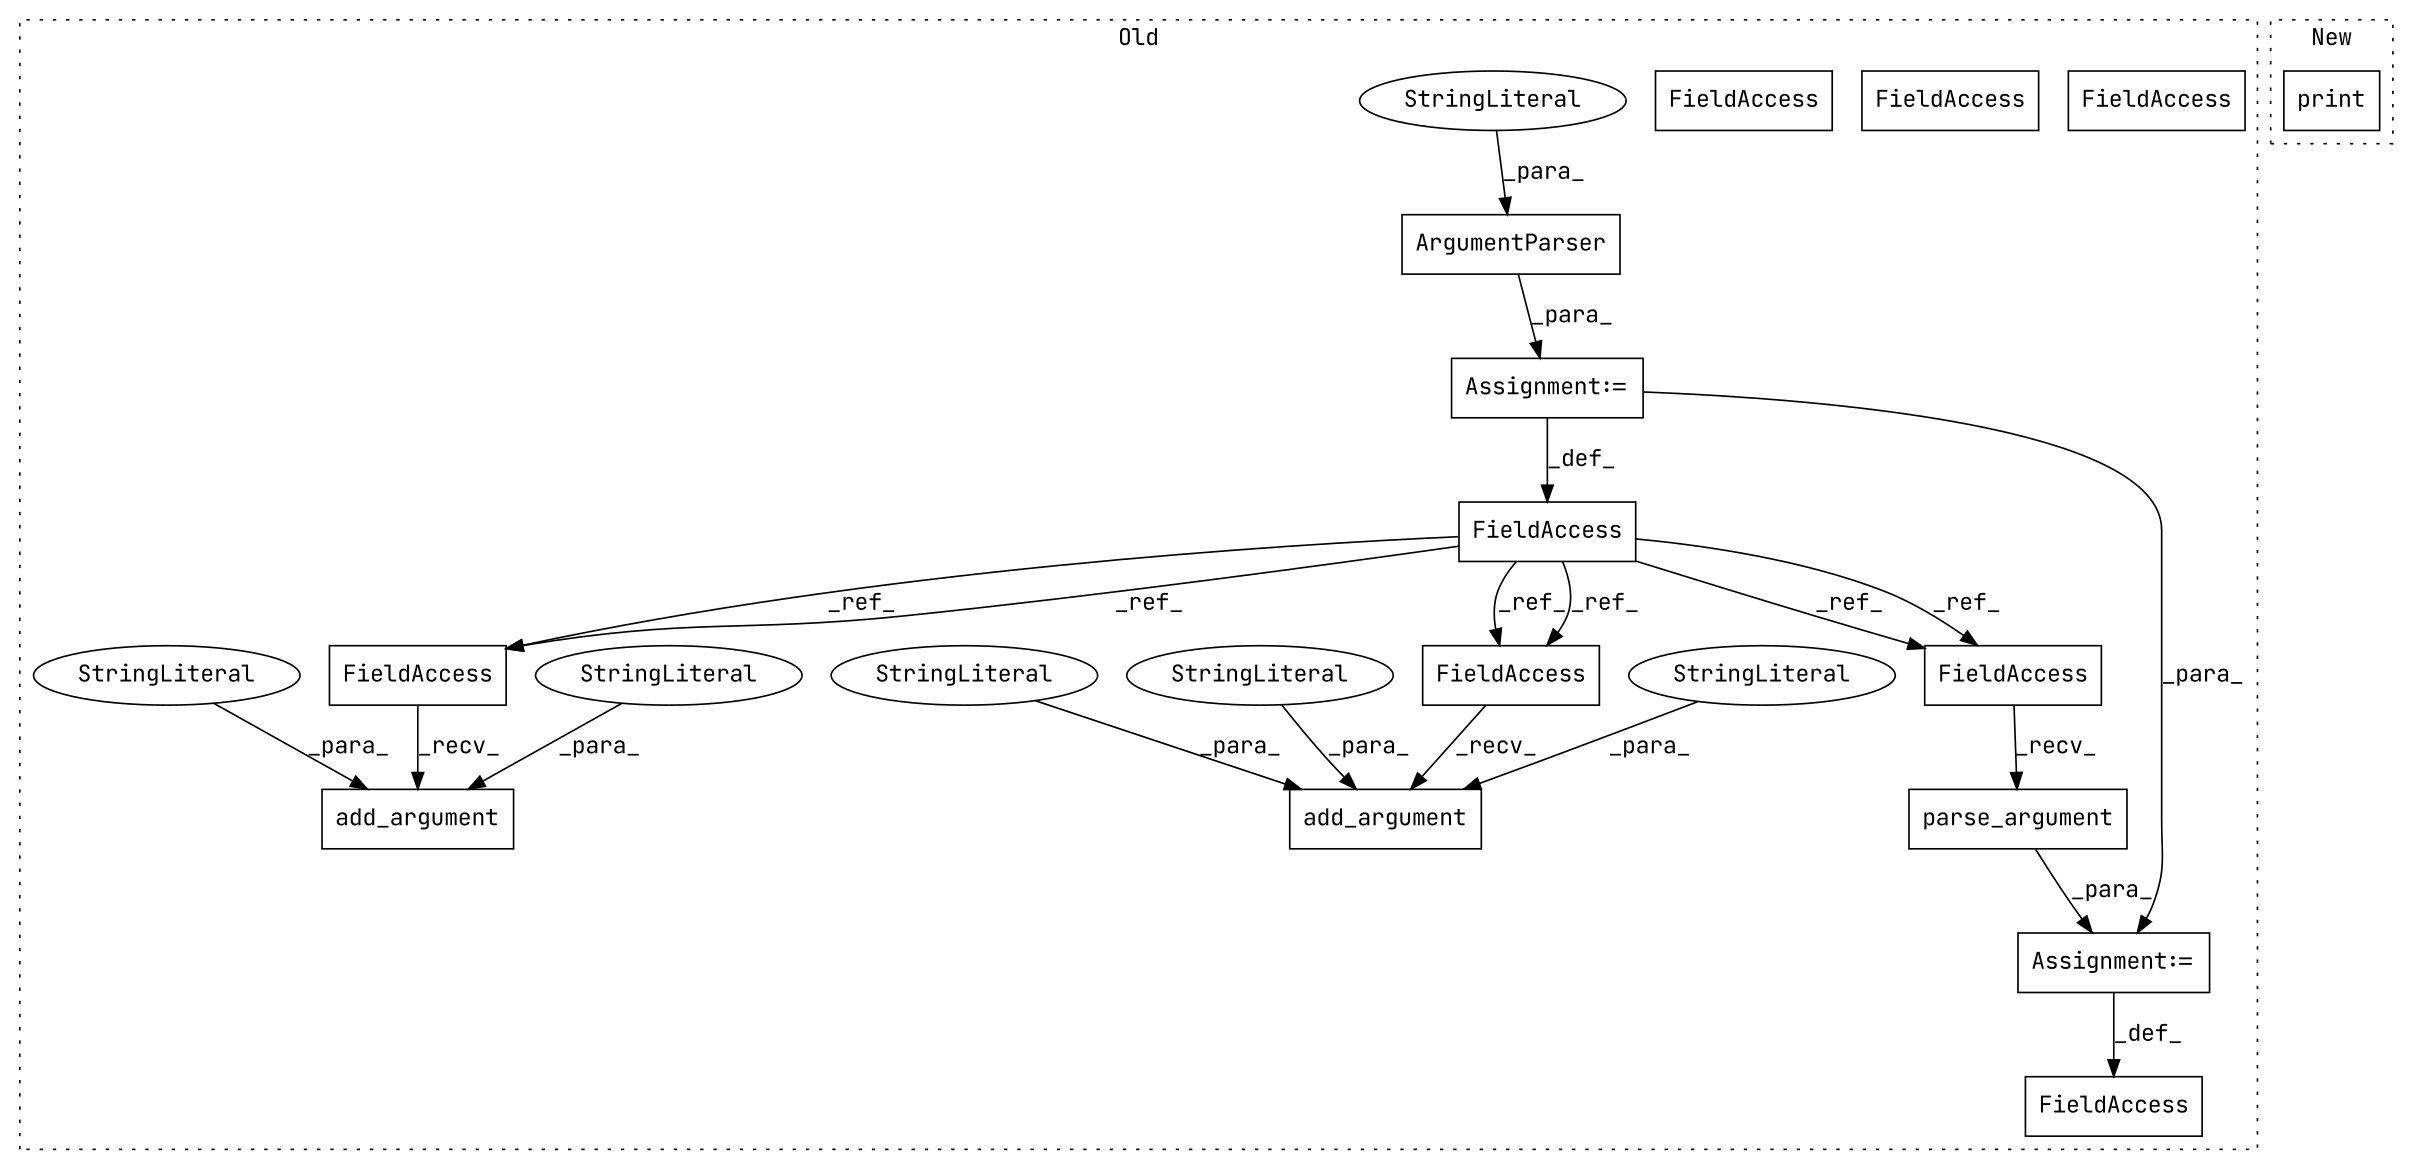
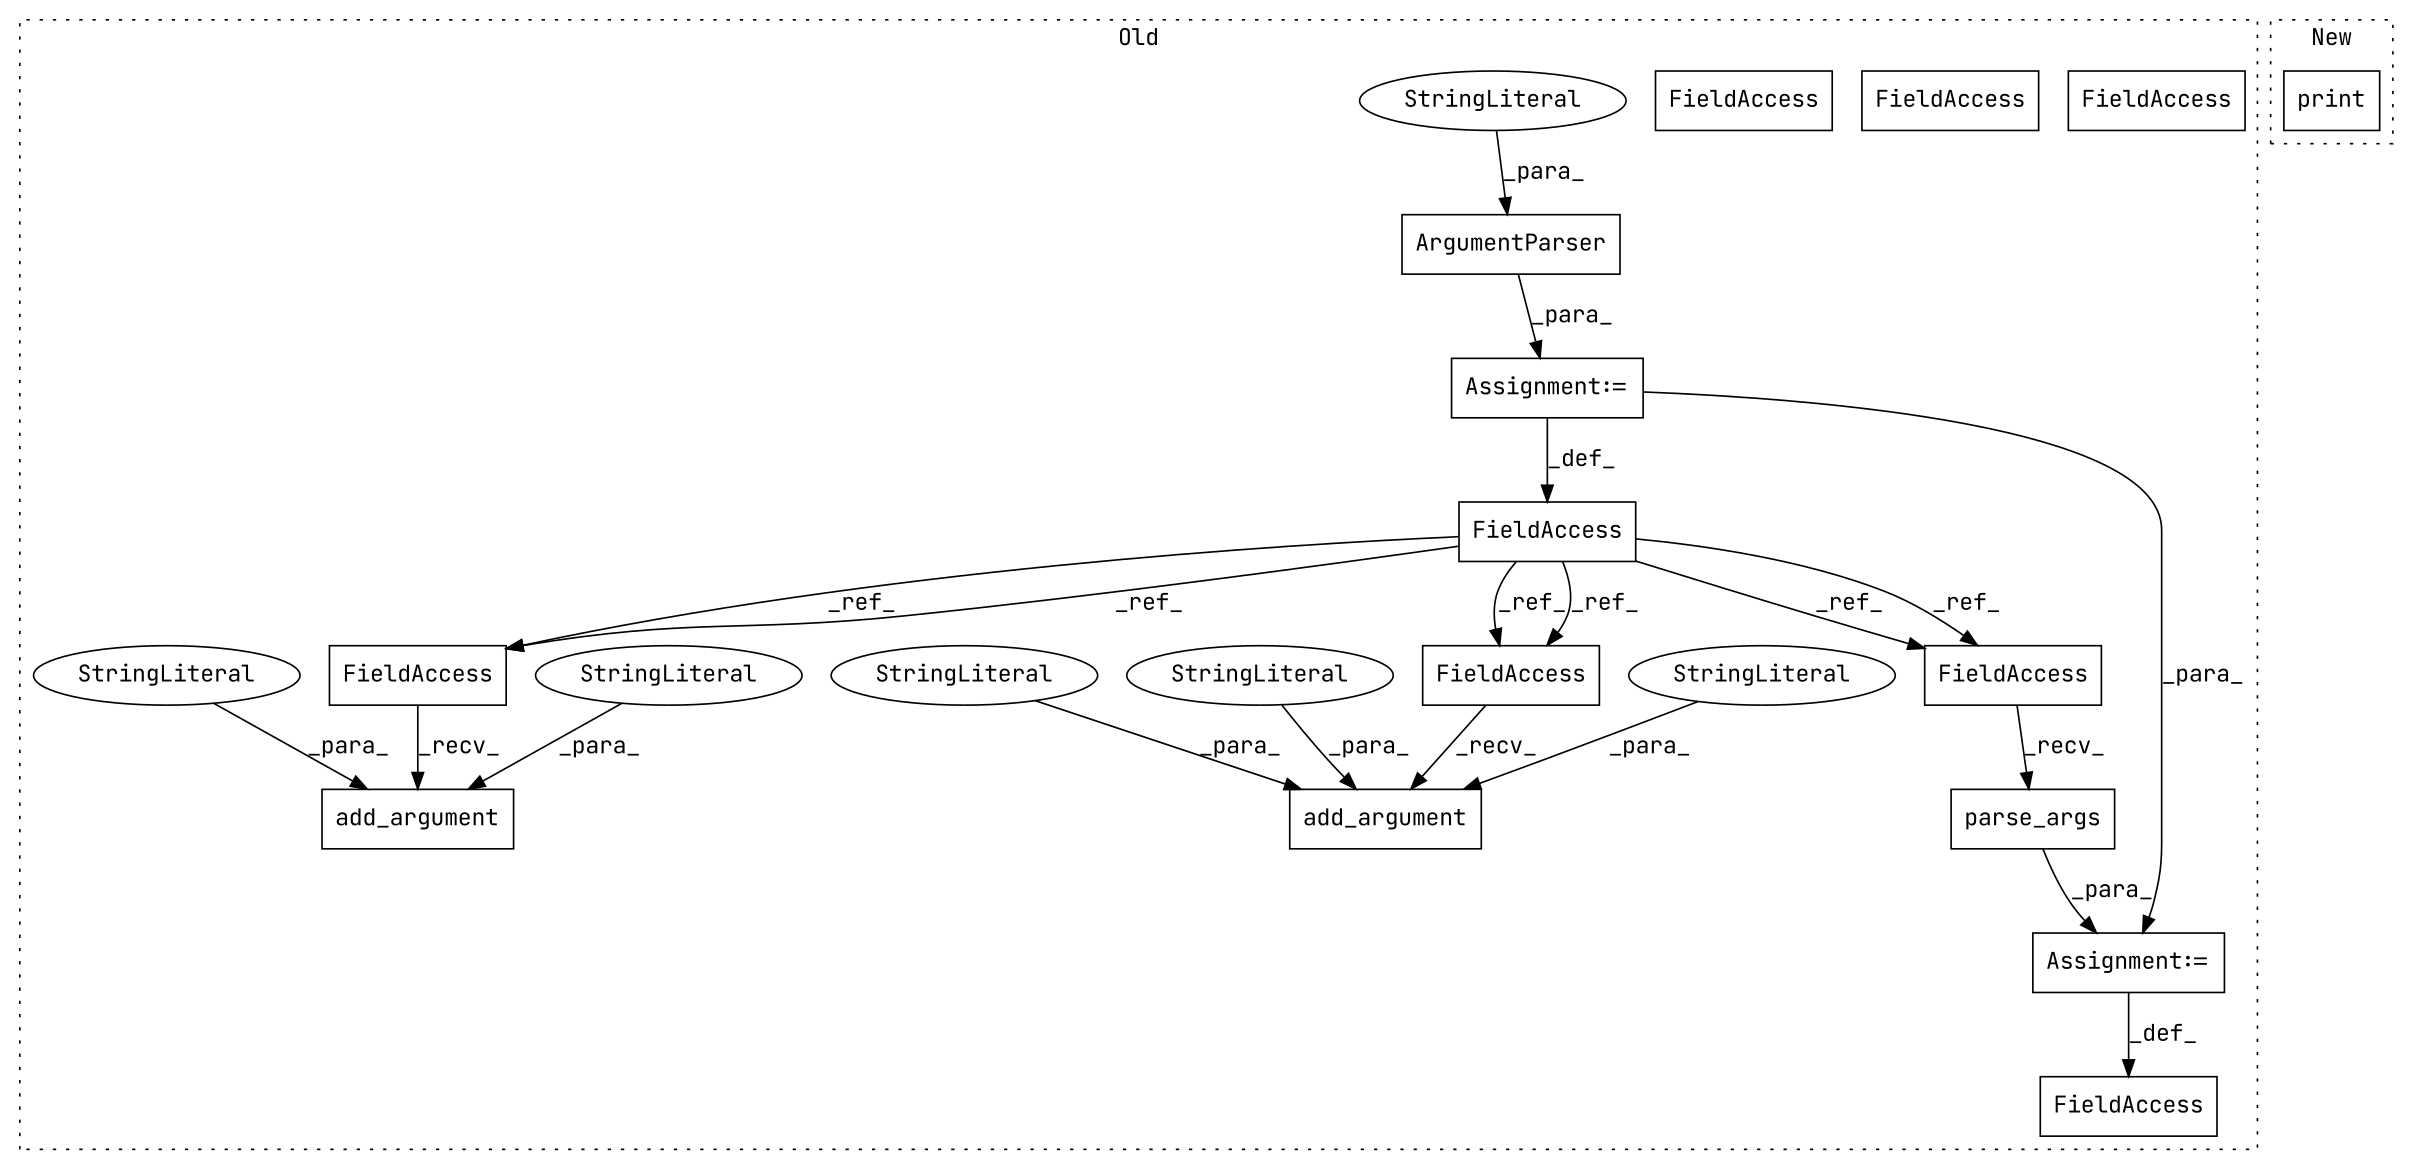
(2018, 819) -> (2033, 819)
